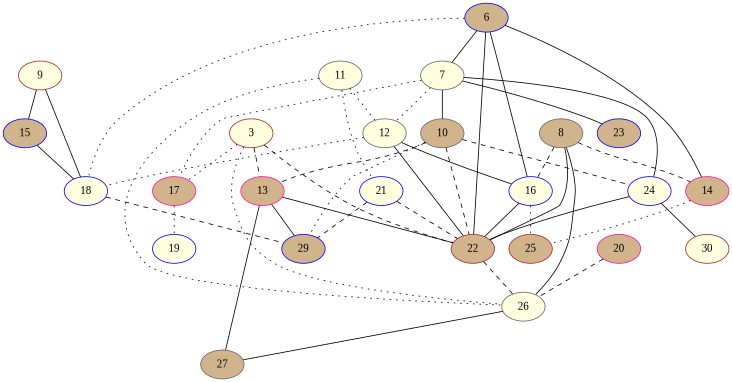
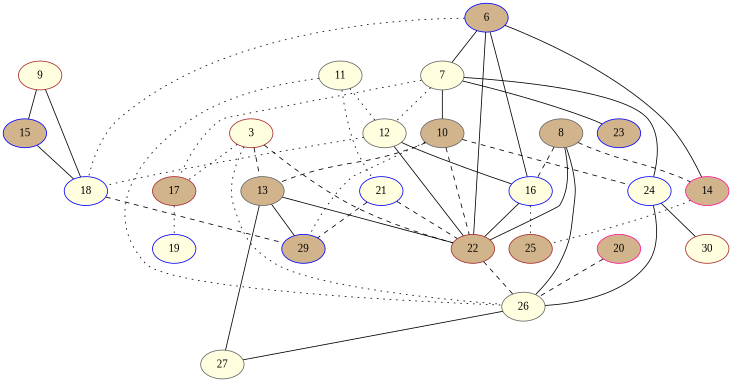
(174, 191) -> (174, 191)
(263, 191) -> (263, 191)
(559, 216) -> (628, 282)
(222, 364) -> (222, 364)
